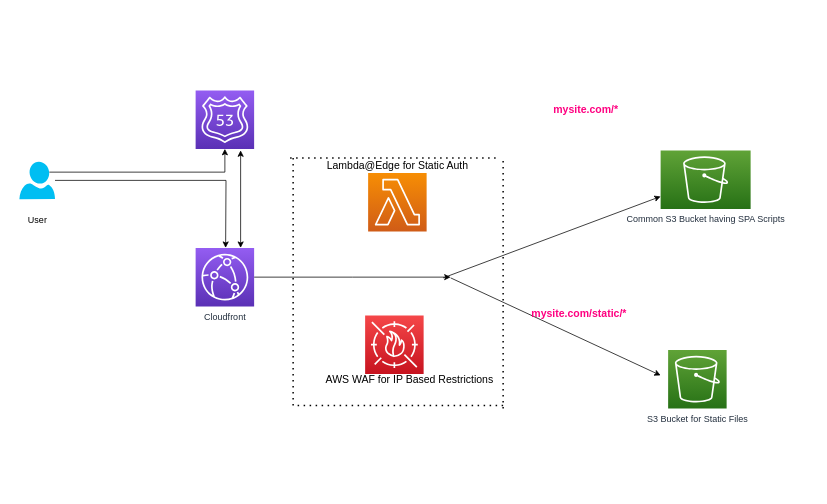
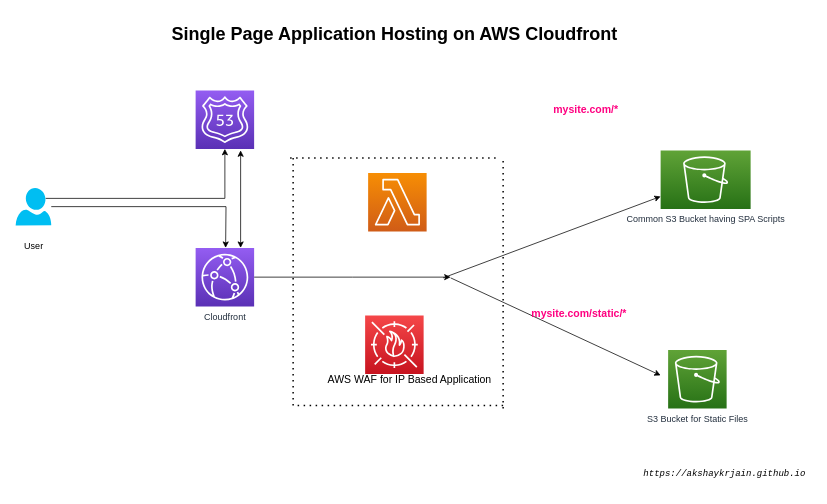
none -> (394, 34)
(397, 165) -> none
(37, 180) -> (33, 207)
(410, 379) -> (410, 379)
none -> (724, 473)
